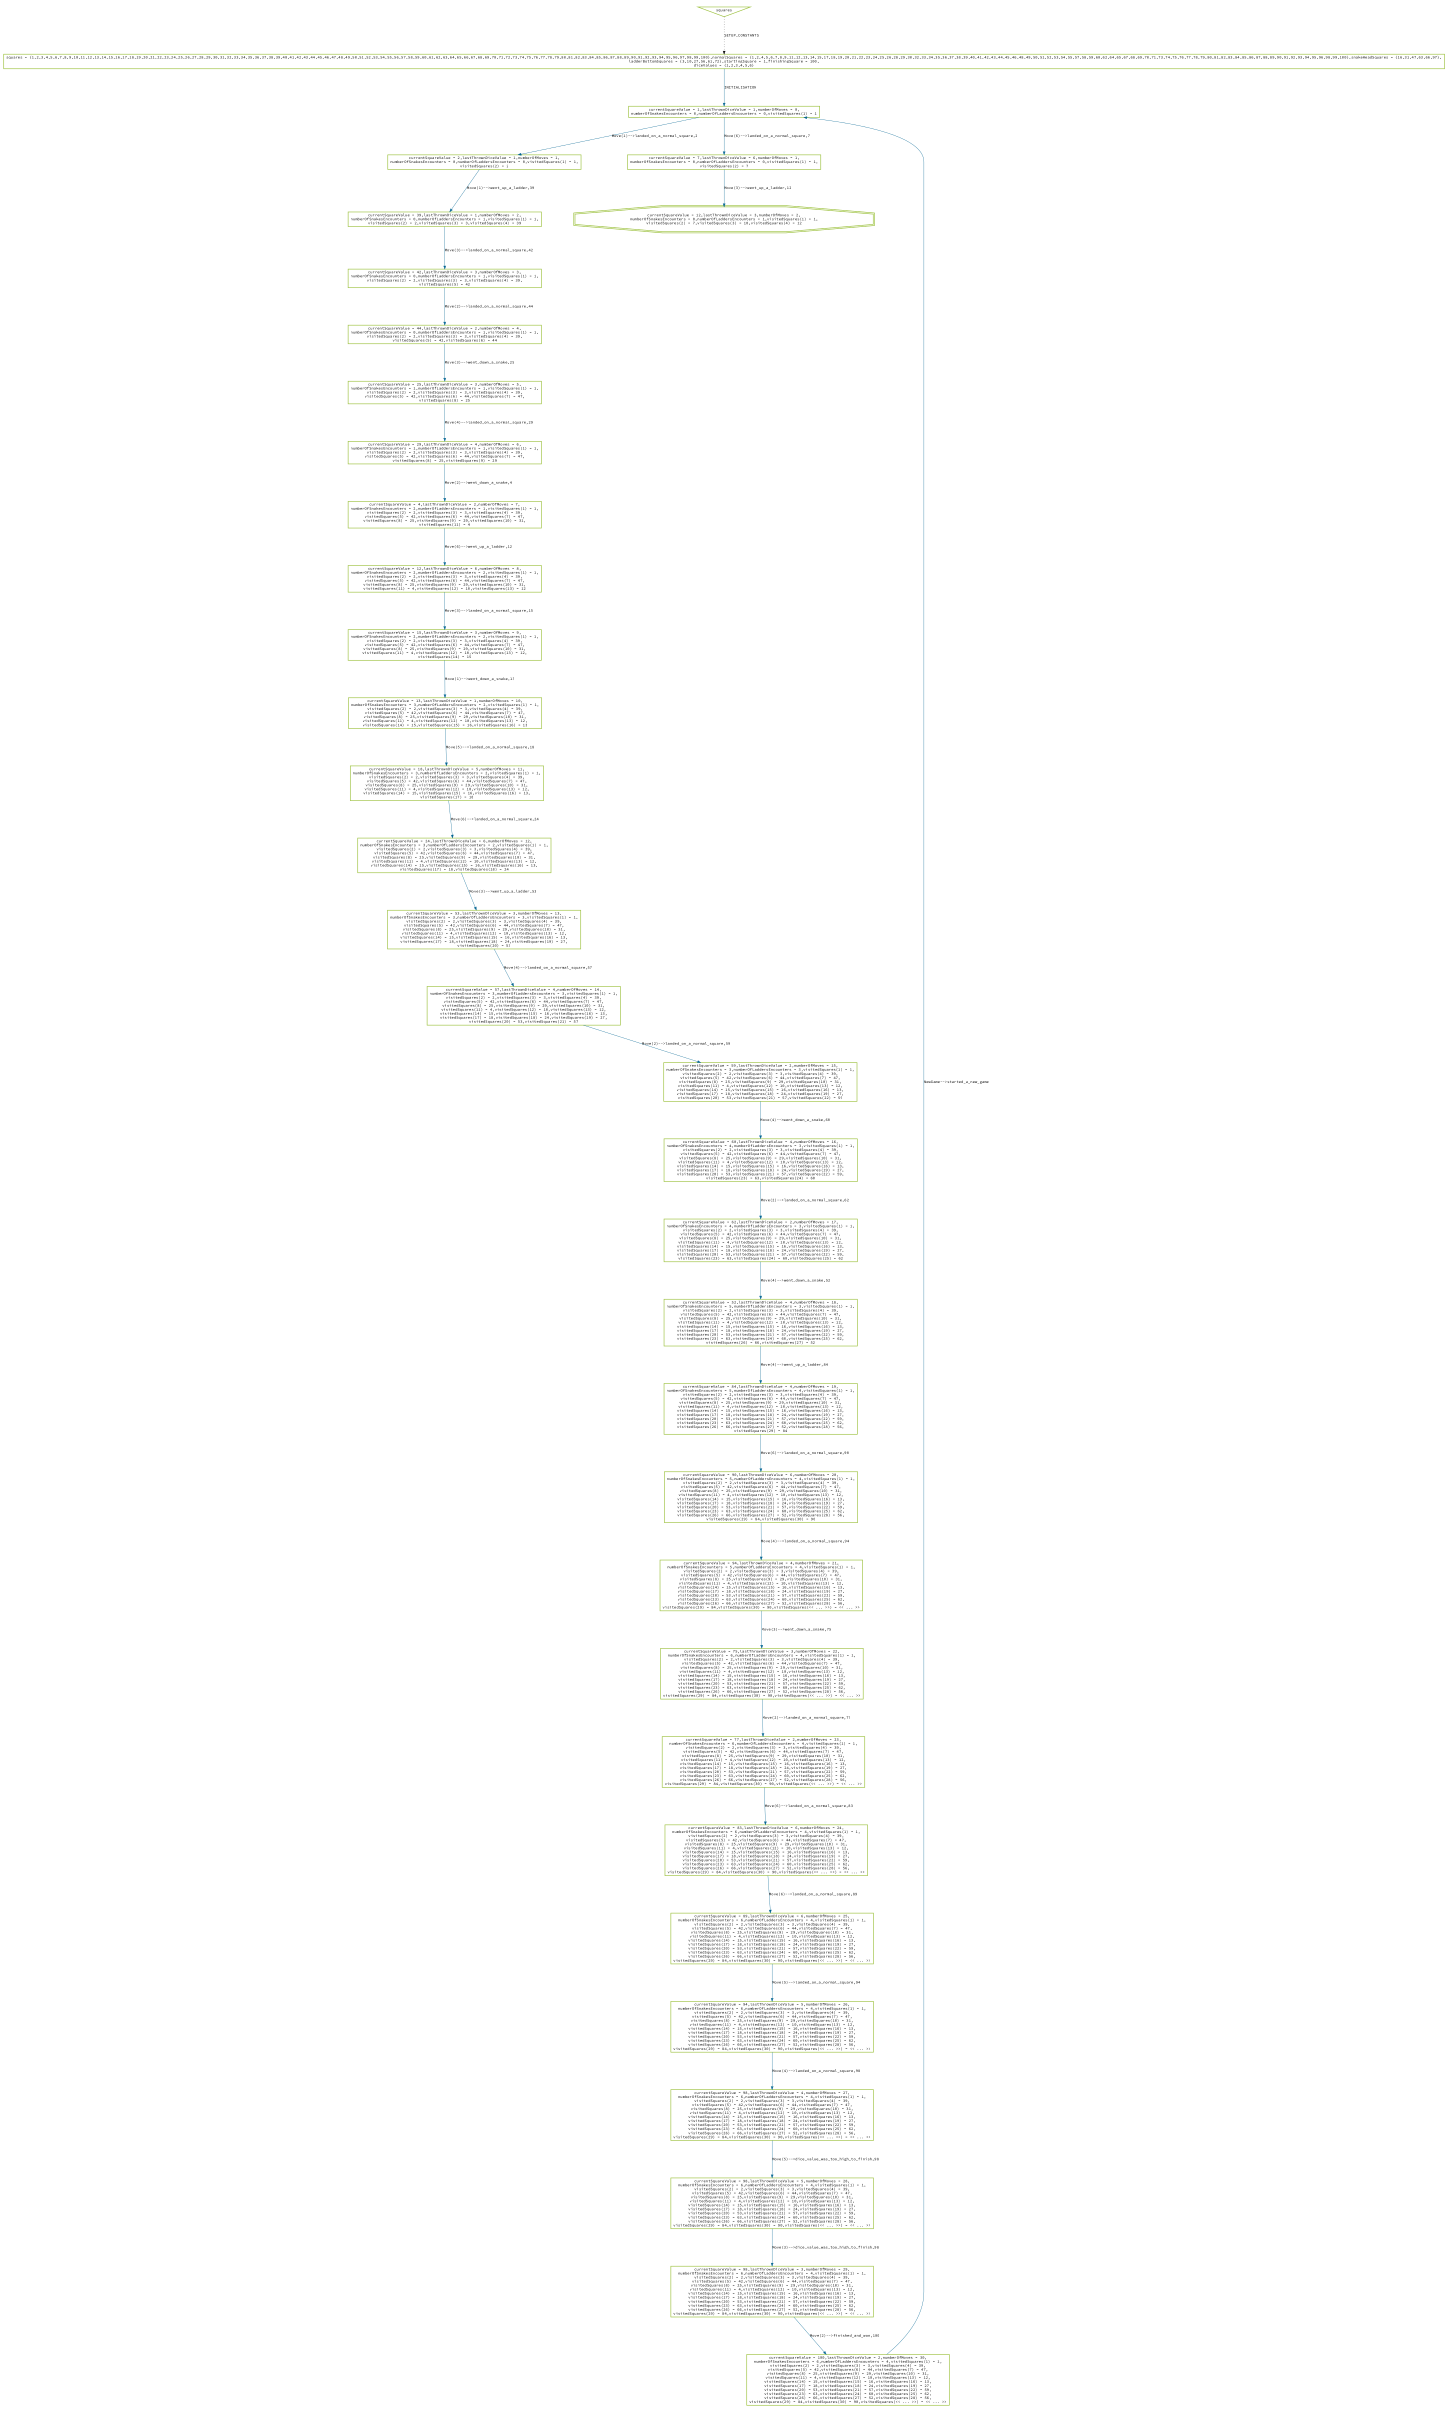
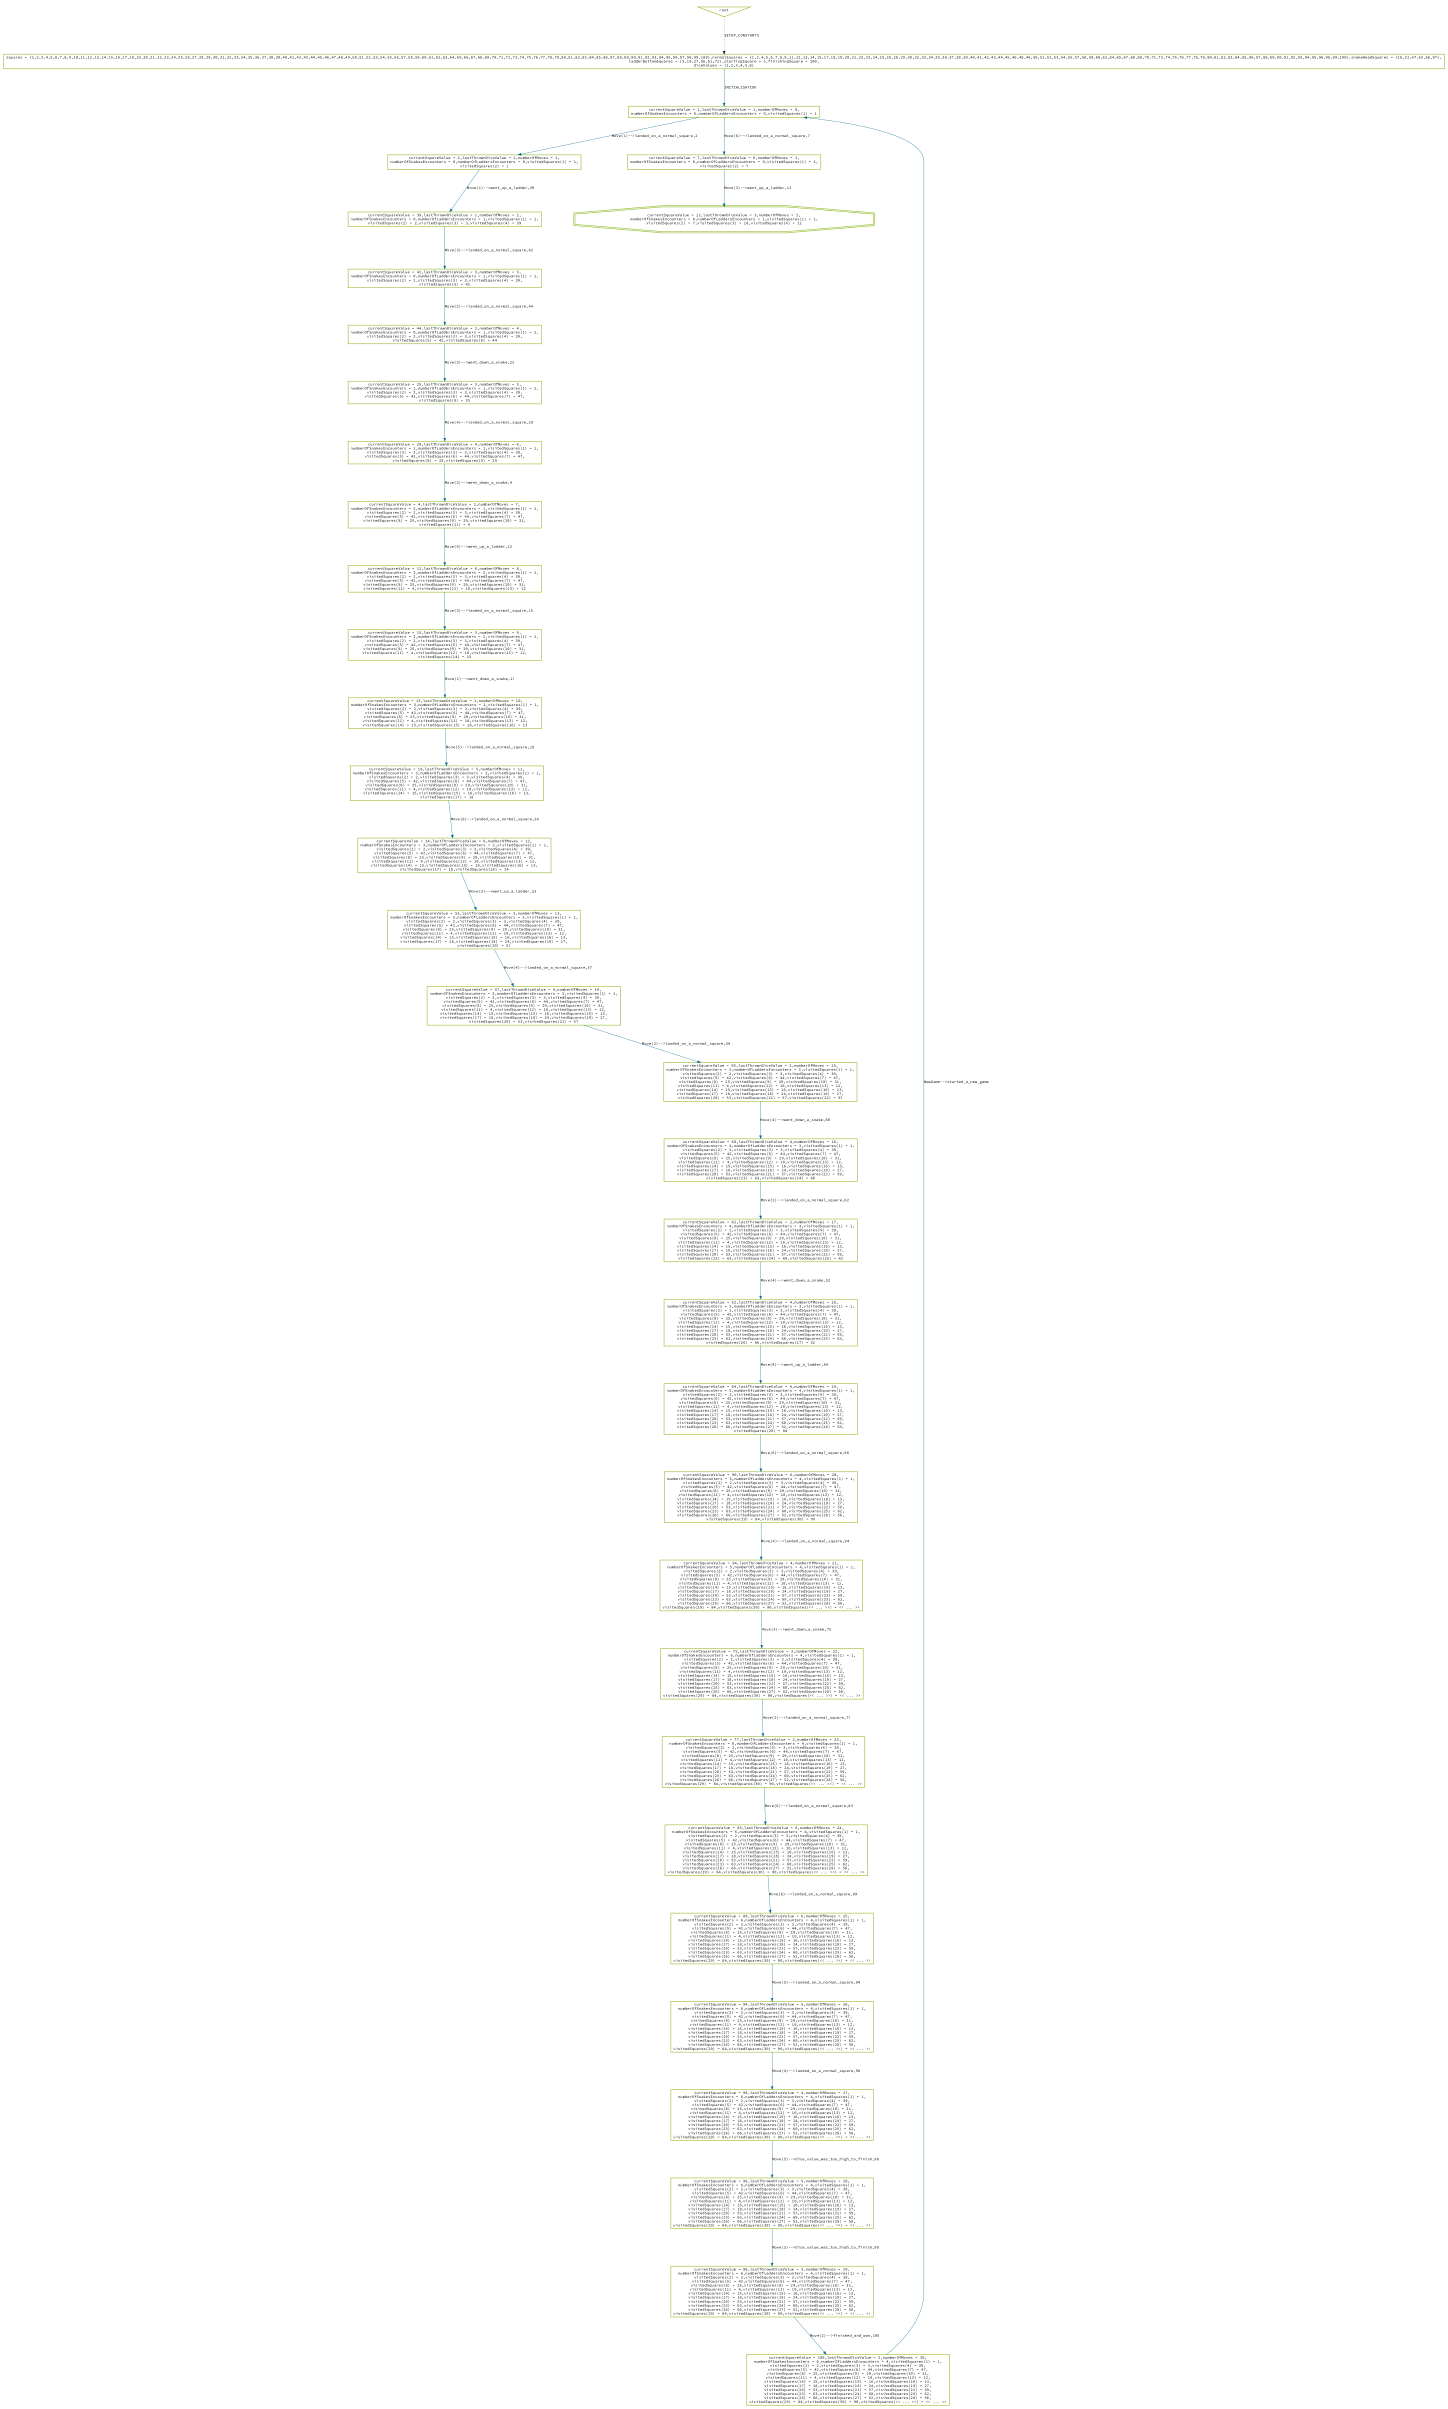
(724, 10) -> (724, 10)
